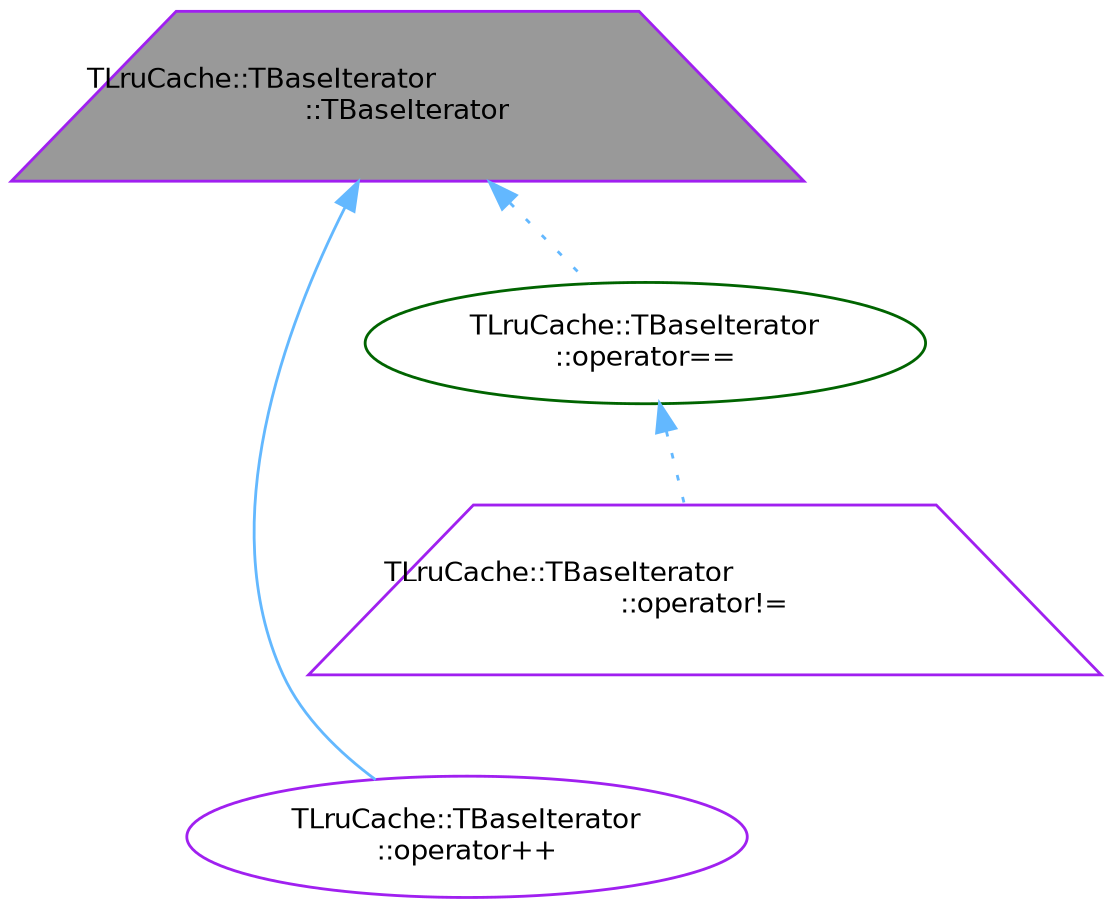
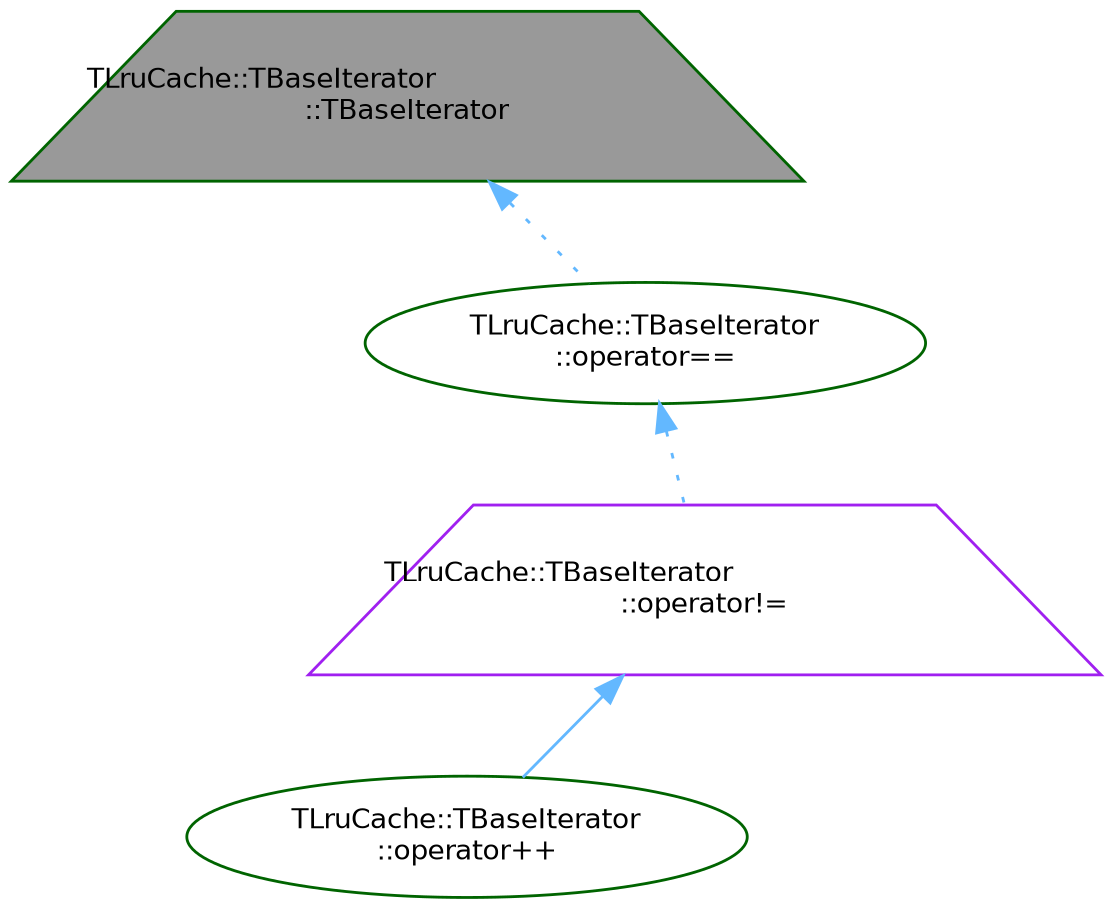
(408, 96) -> (408, 96)
(256, 506) -> (563, 737)
(467, 837) -> (467, 837)
